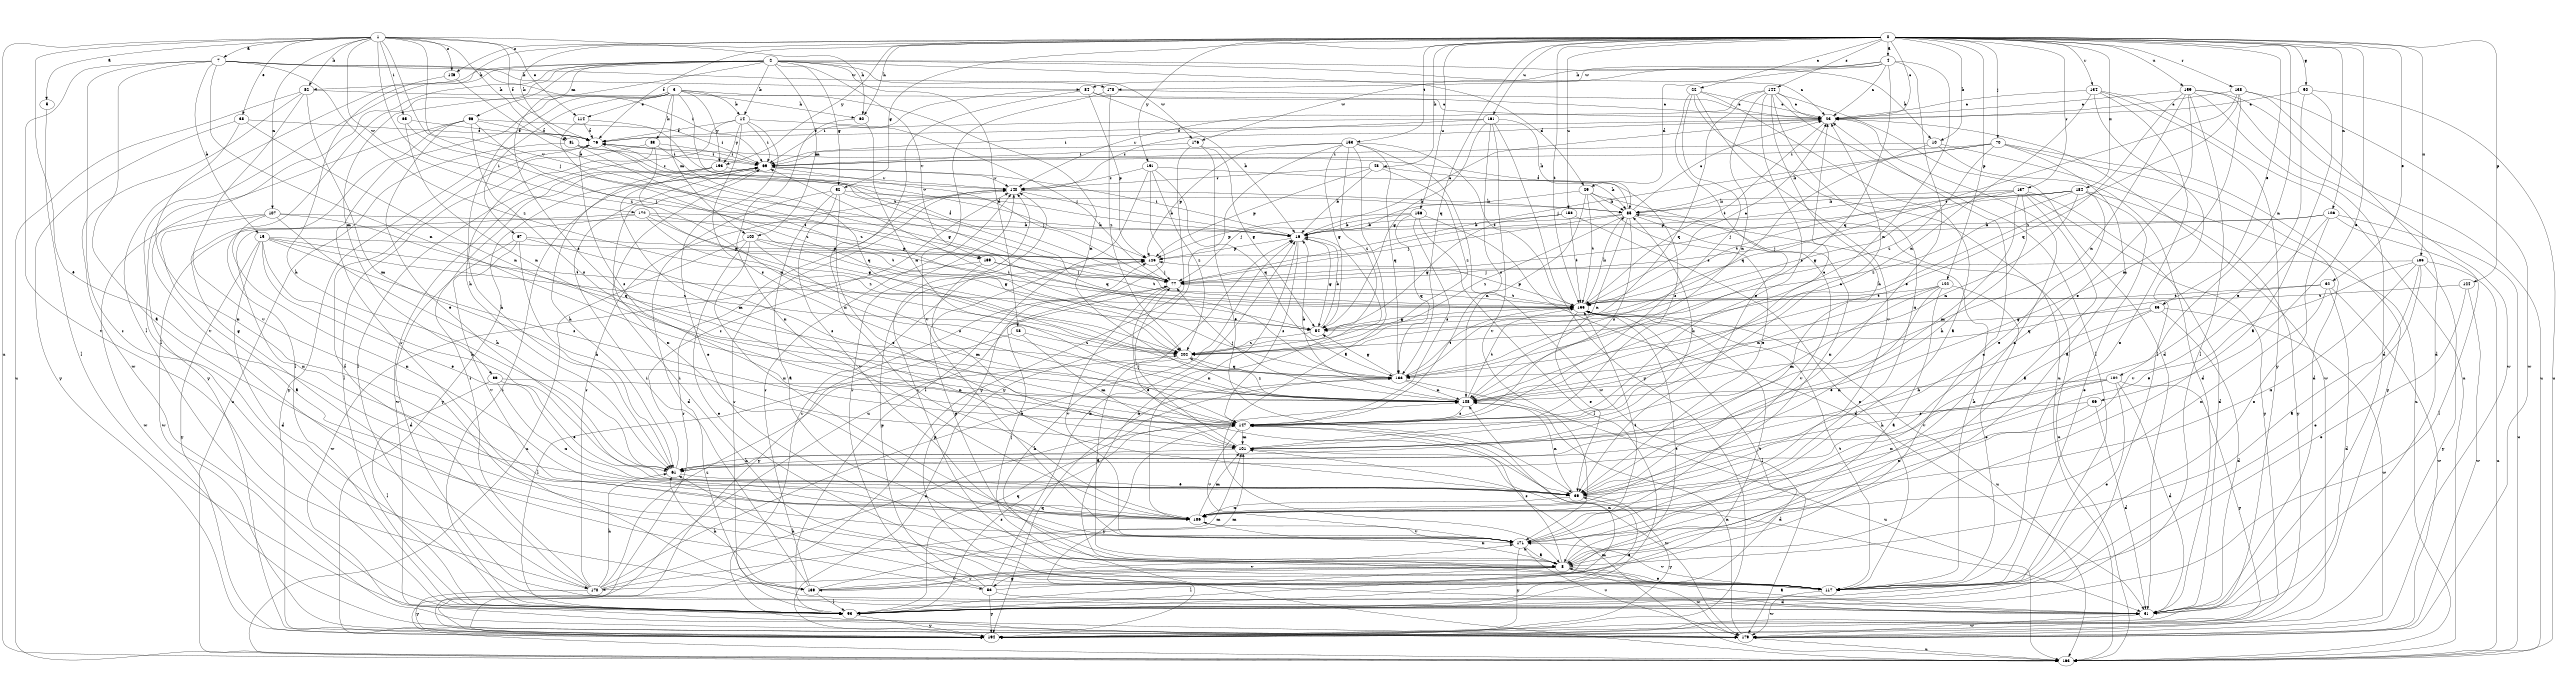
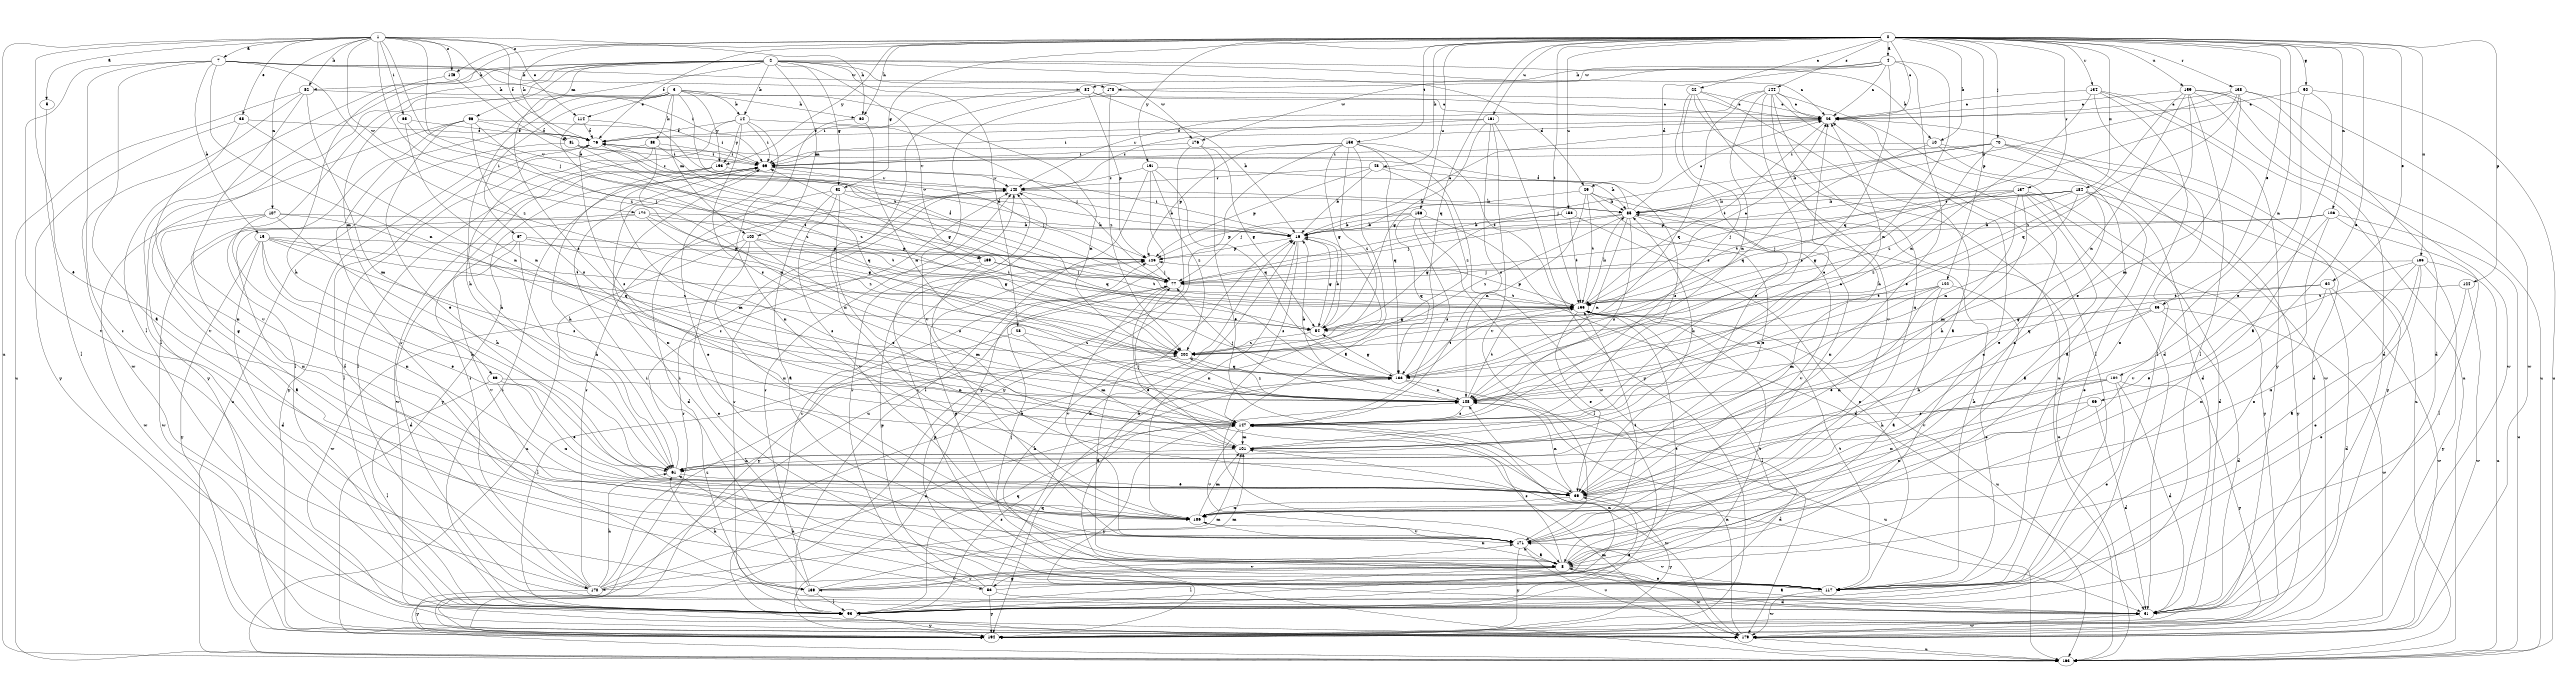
(1557, 183) -> (1952, 159)
